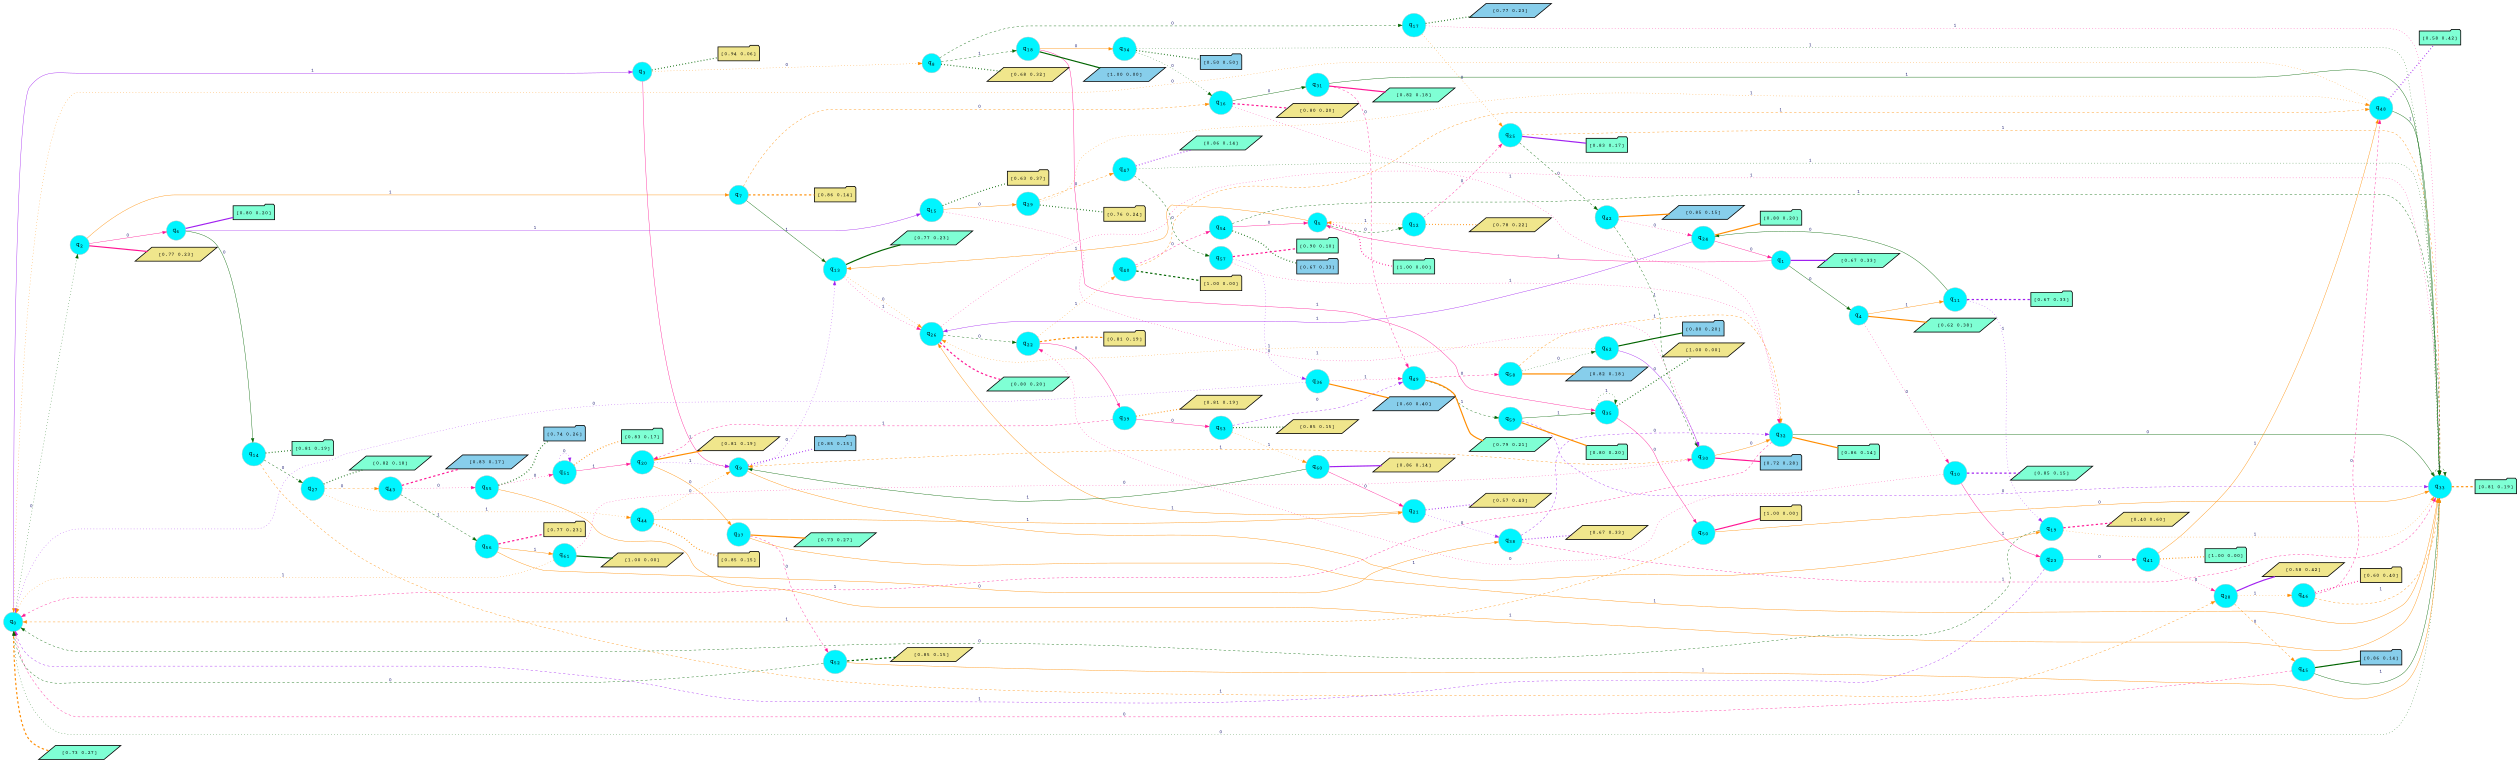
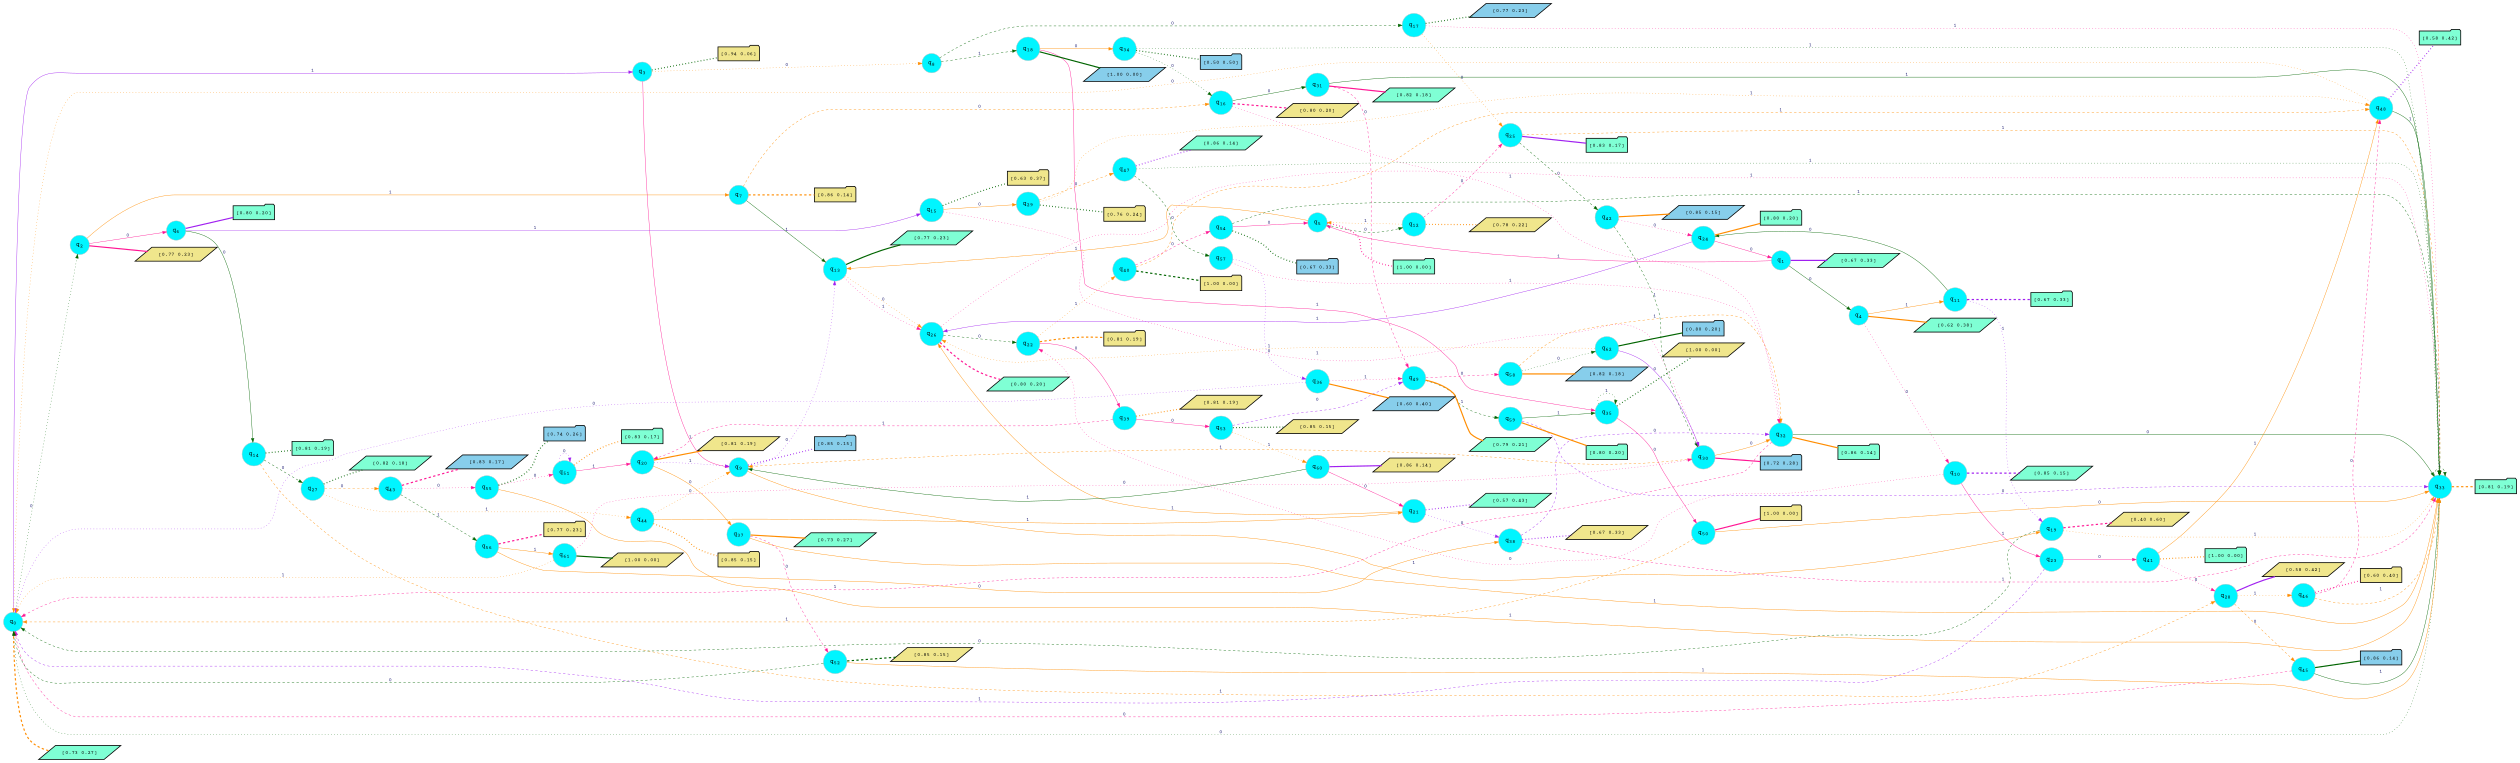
(1028, 74) -> none
(1317, 246) -> none
(1510, 500) -> (1510, 500)
